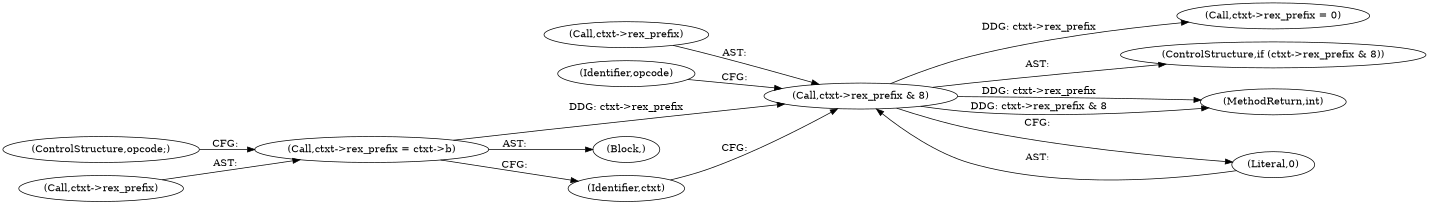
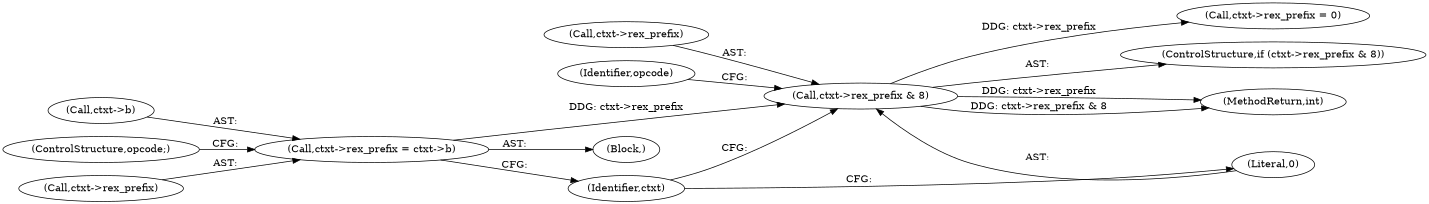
none -> (101, 110)
(1060, 144) -> (956, 184)
